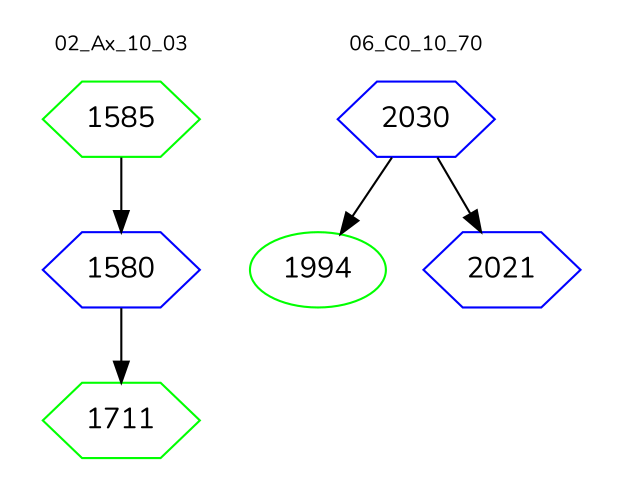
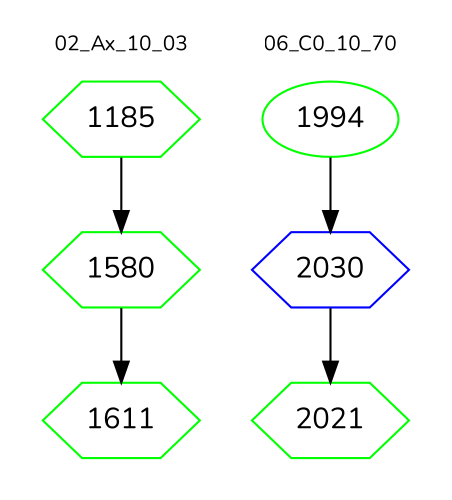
(121, 119) -> (121, 119)
(372, 187) -> (330, 184)
(121, 270) -> (121, 270)
(502, 270) -> (330, 420)
(121, 420) -> (121, 420)
